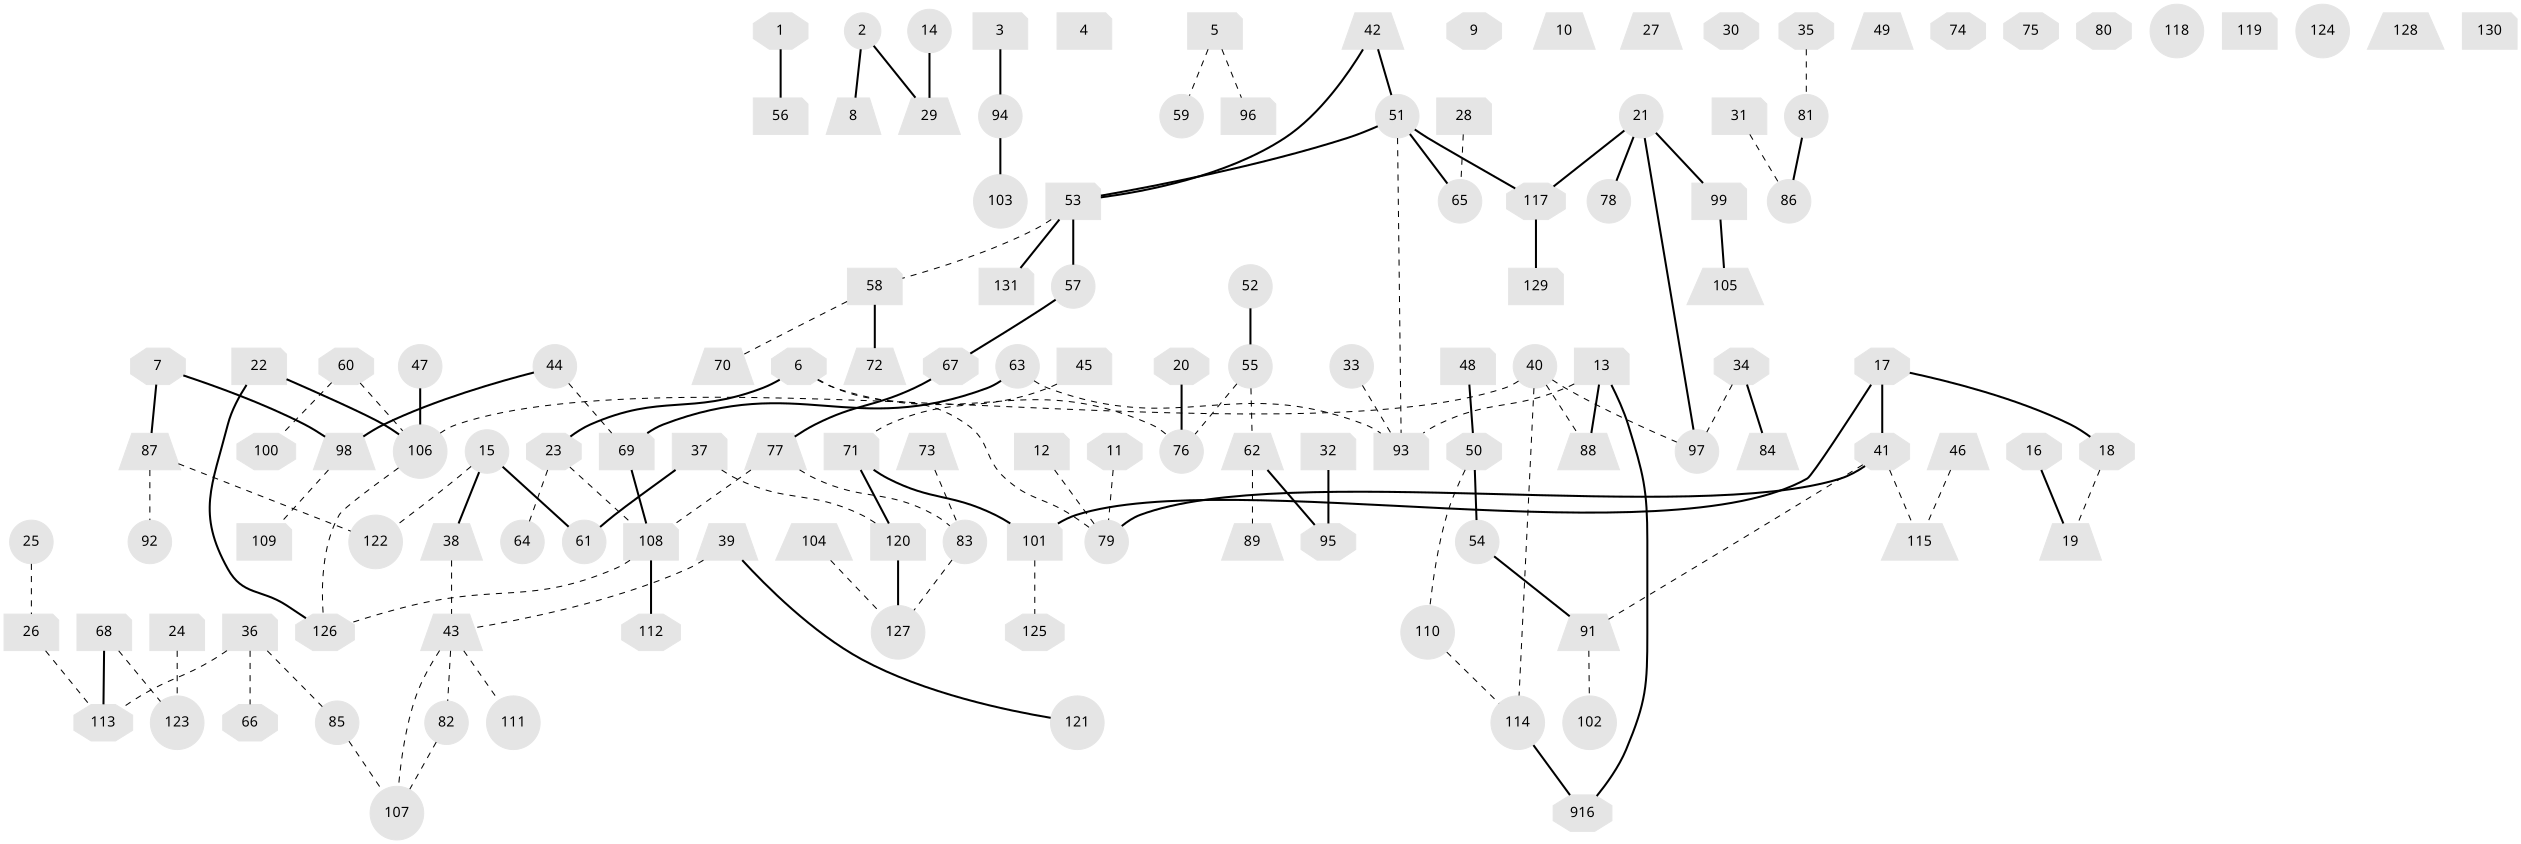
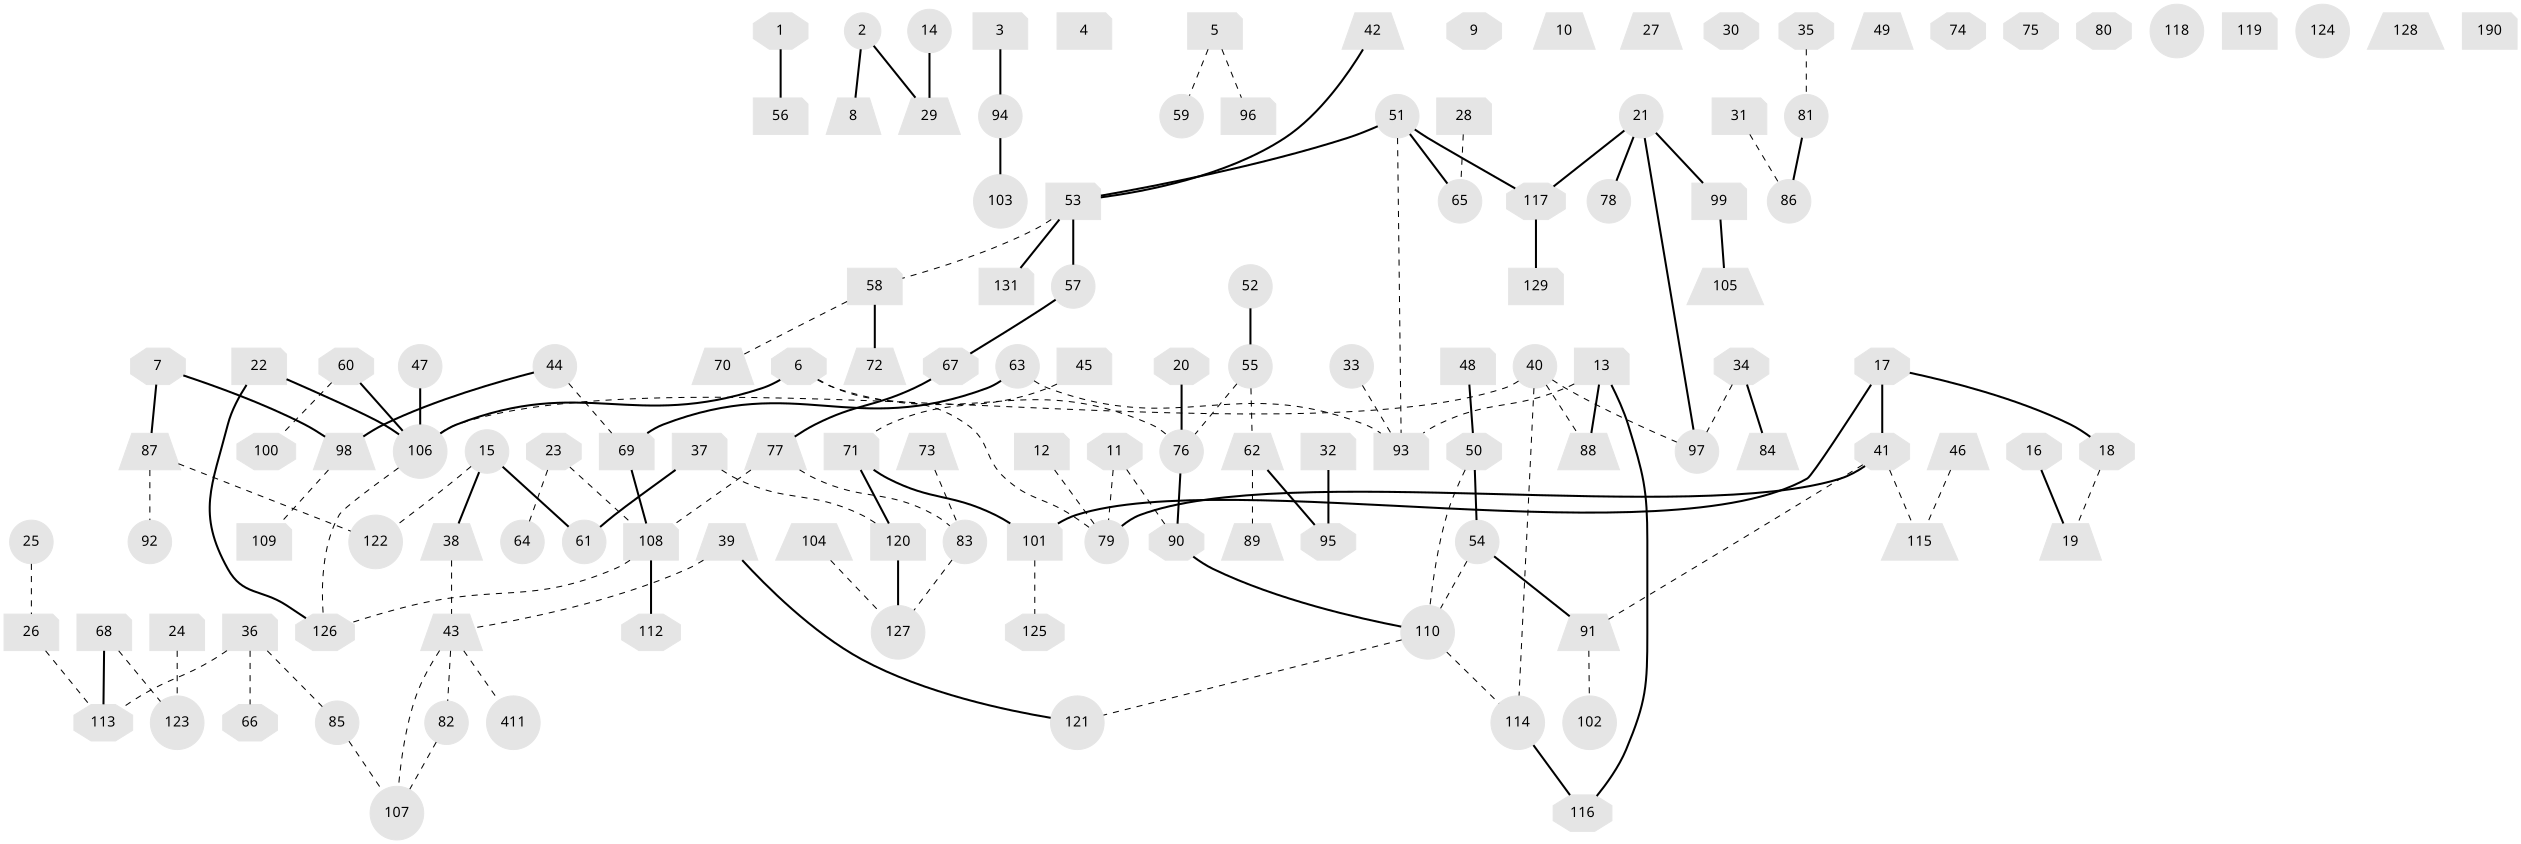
(2490, 31) -> (2490, 31)
(1385, 72) -> none
(674, 405) -> (653, 405)
(381, 407) -> (381, 407)
none -> (1177, 542)
none -> (1454, 585)
none -> (1253, 678)
(513, 723) -> (513, 723)
(1583, 813) -> (1583, 813)
